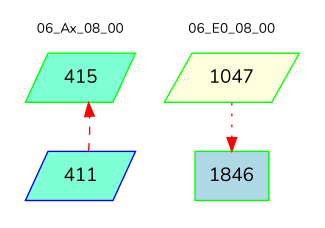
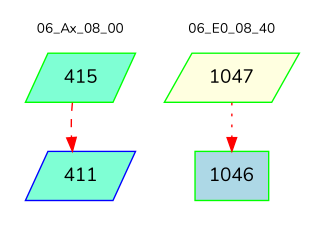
(232, 29) -> (232, 29)
(90, 134) -> (71, 120)
(232, 176) -> (232, 176)
